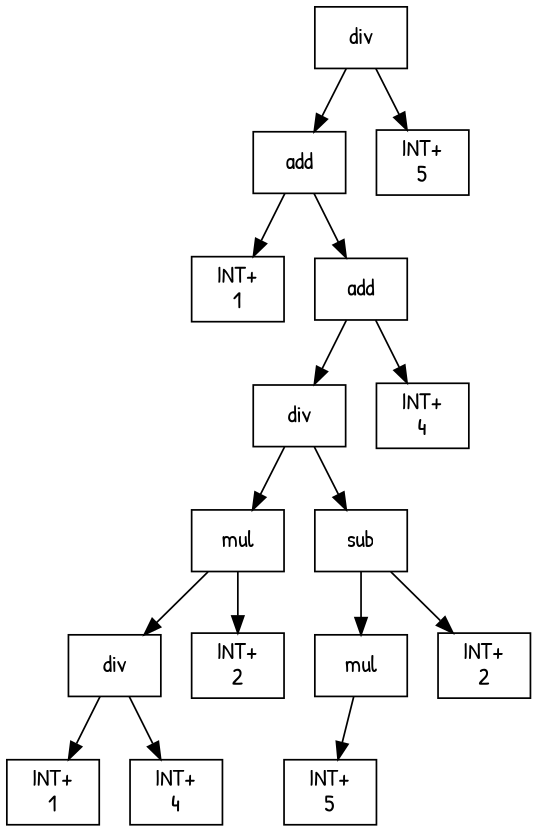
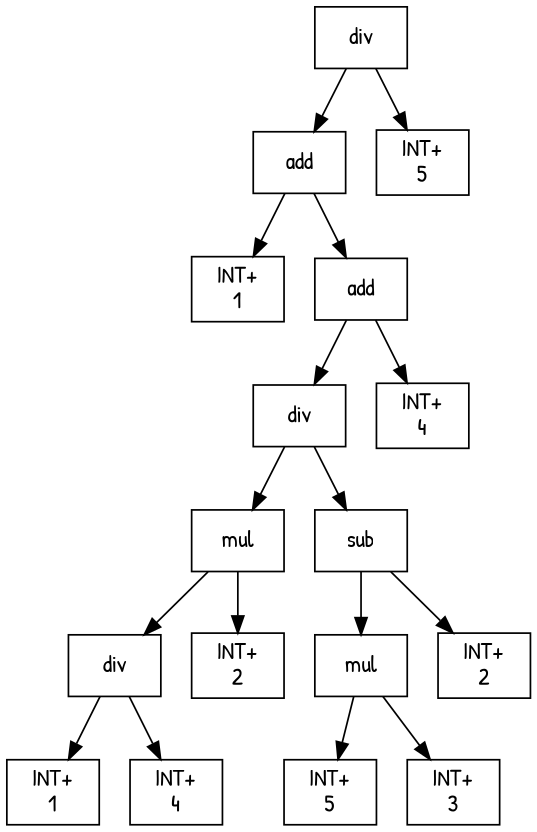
none -> (453, 792)
